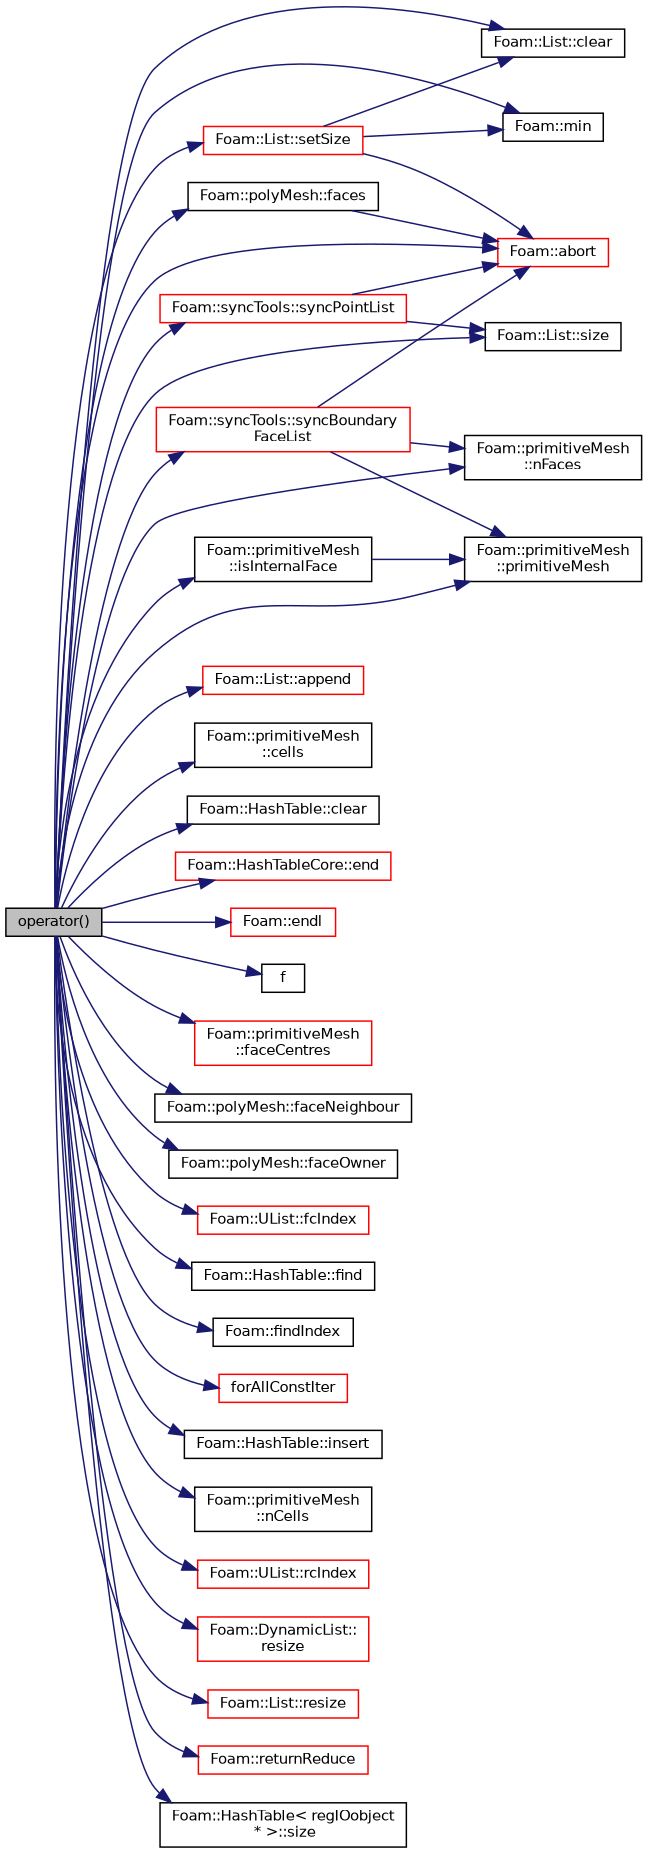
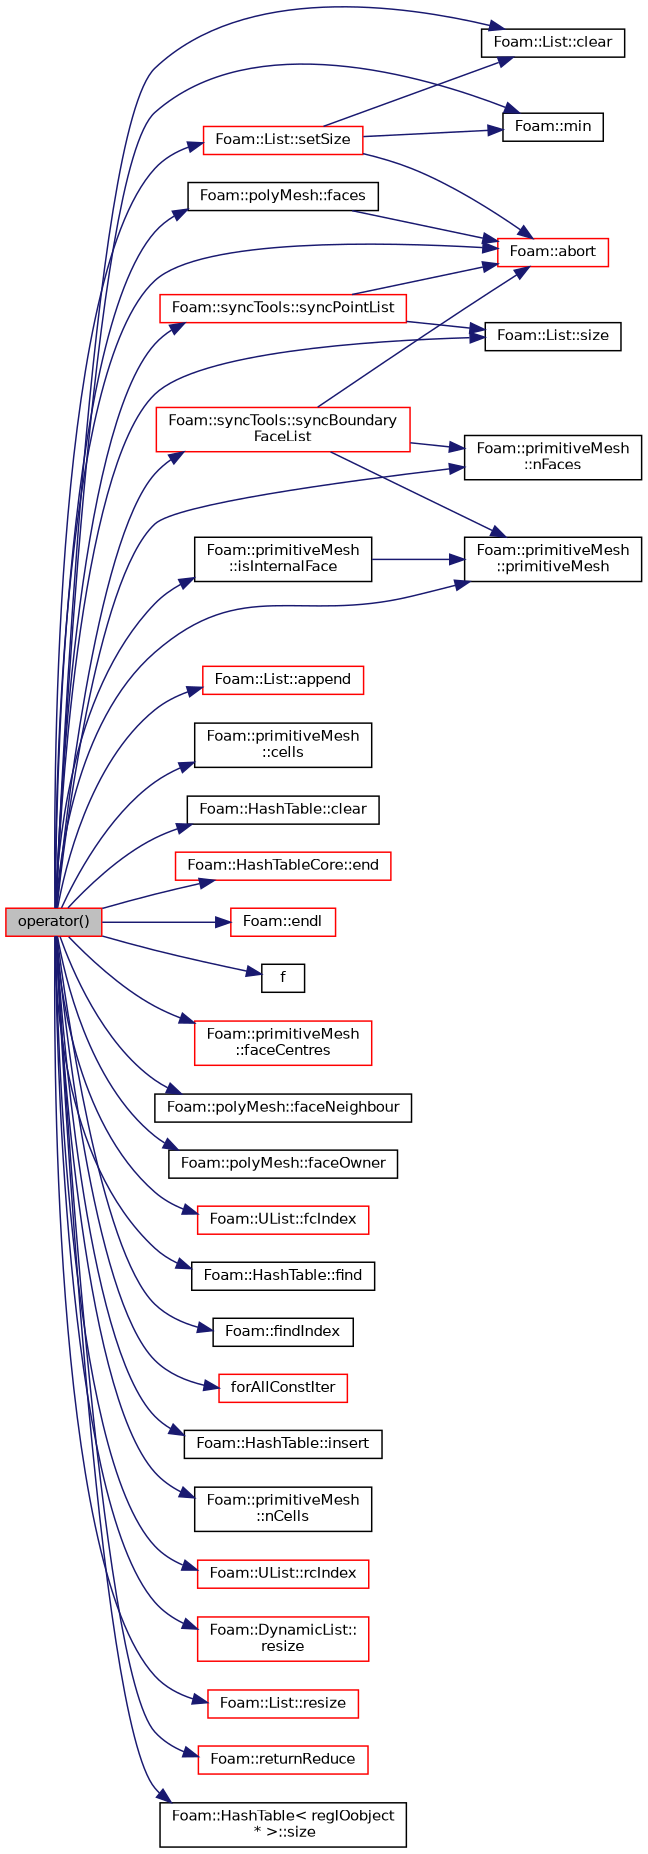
(54, 922) -> (54, 922)
